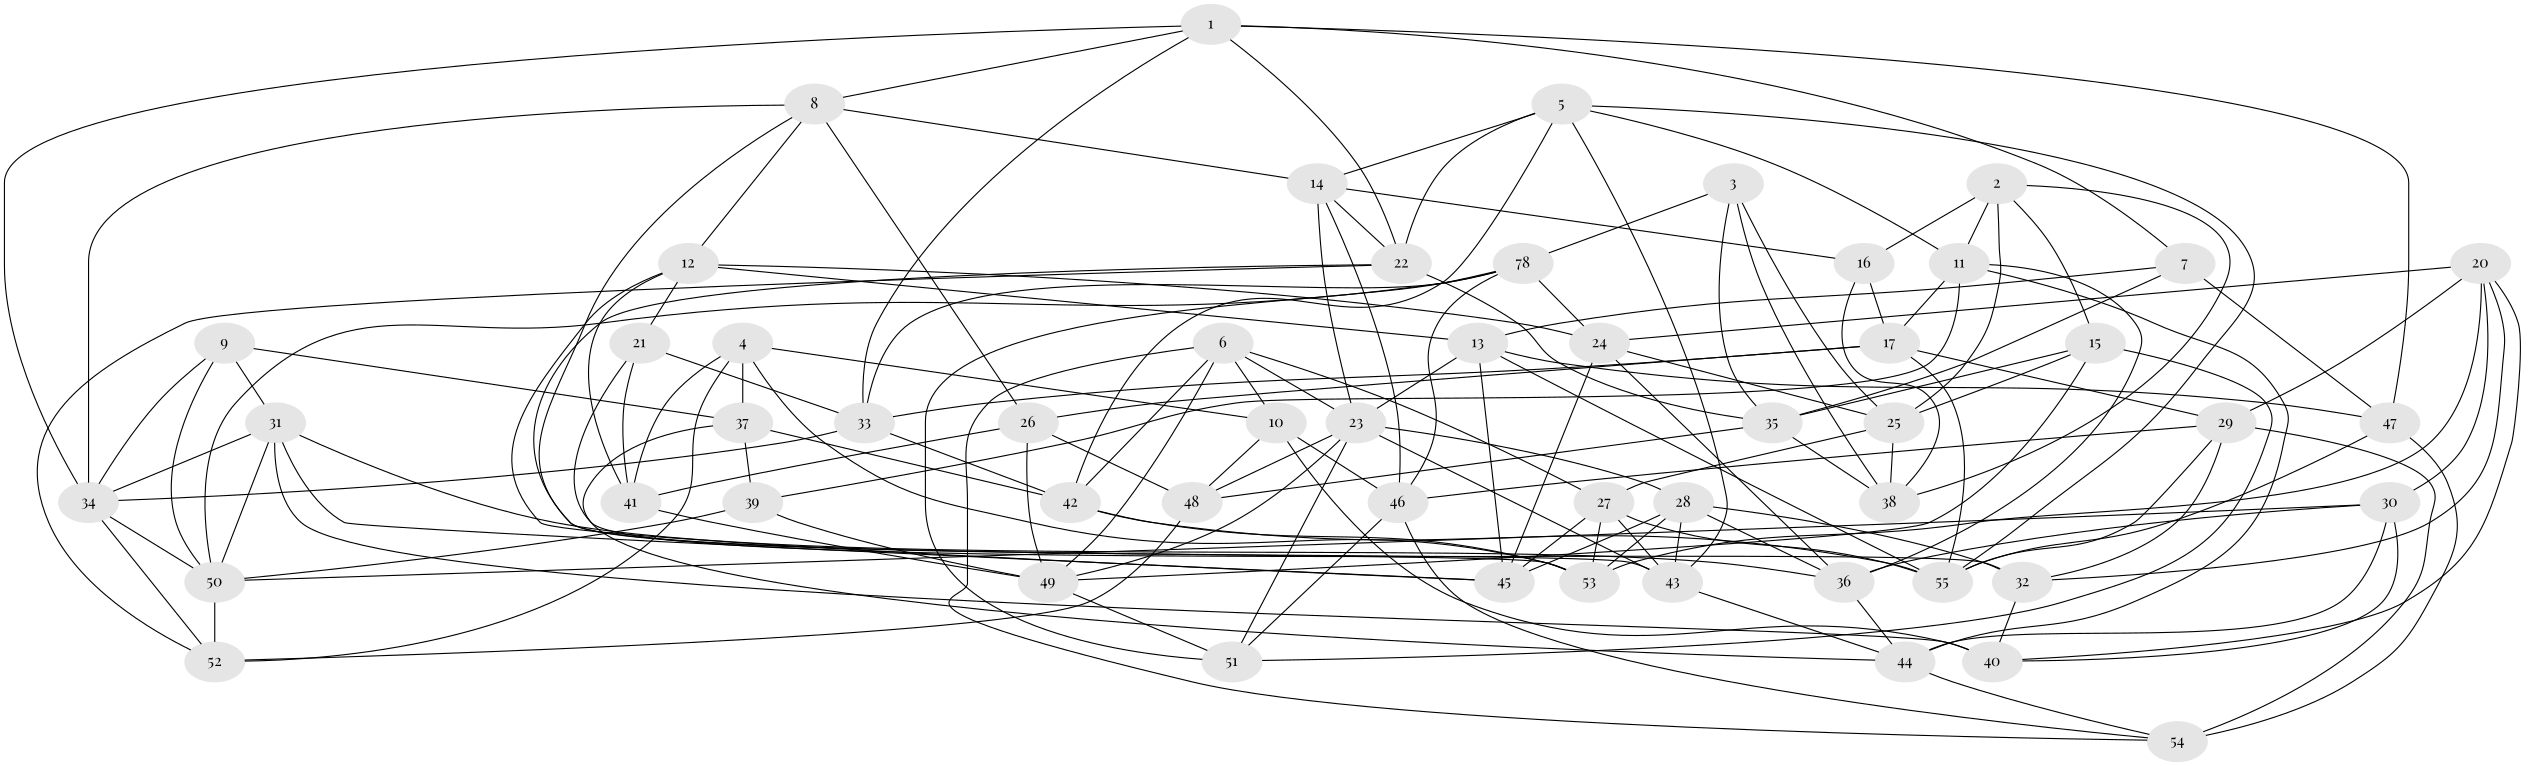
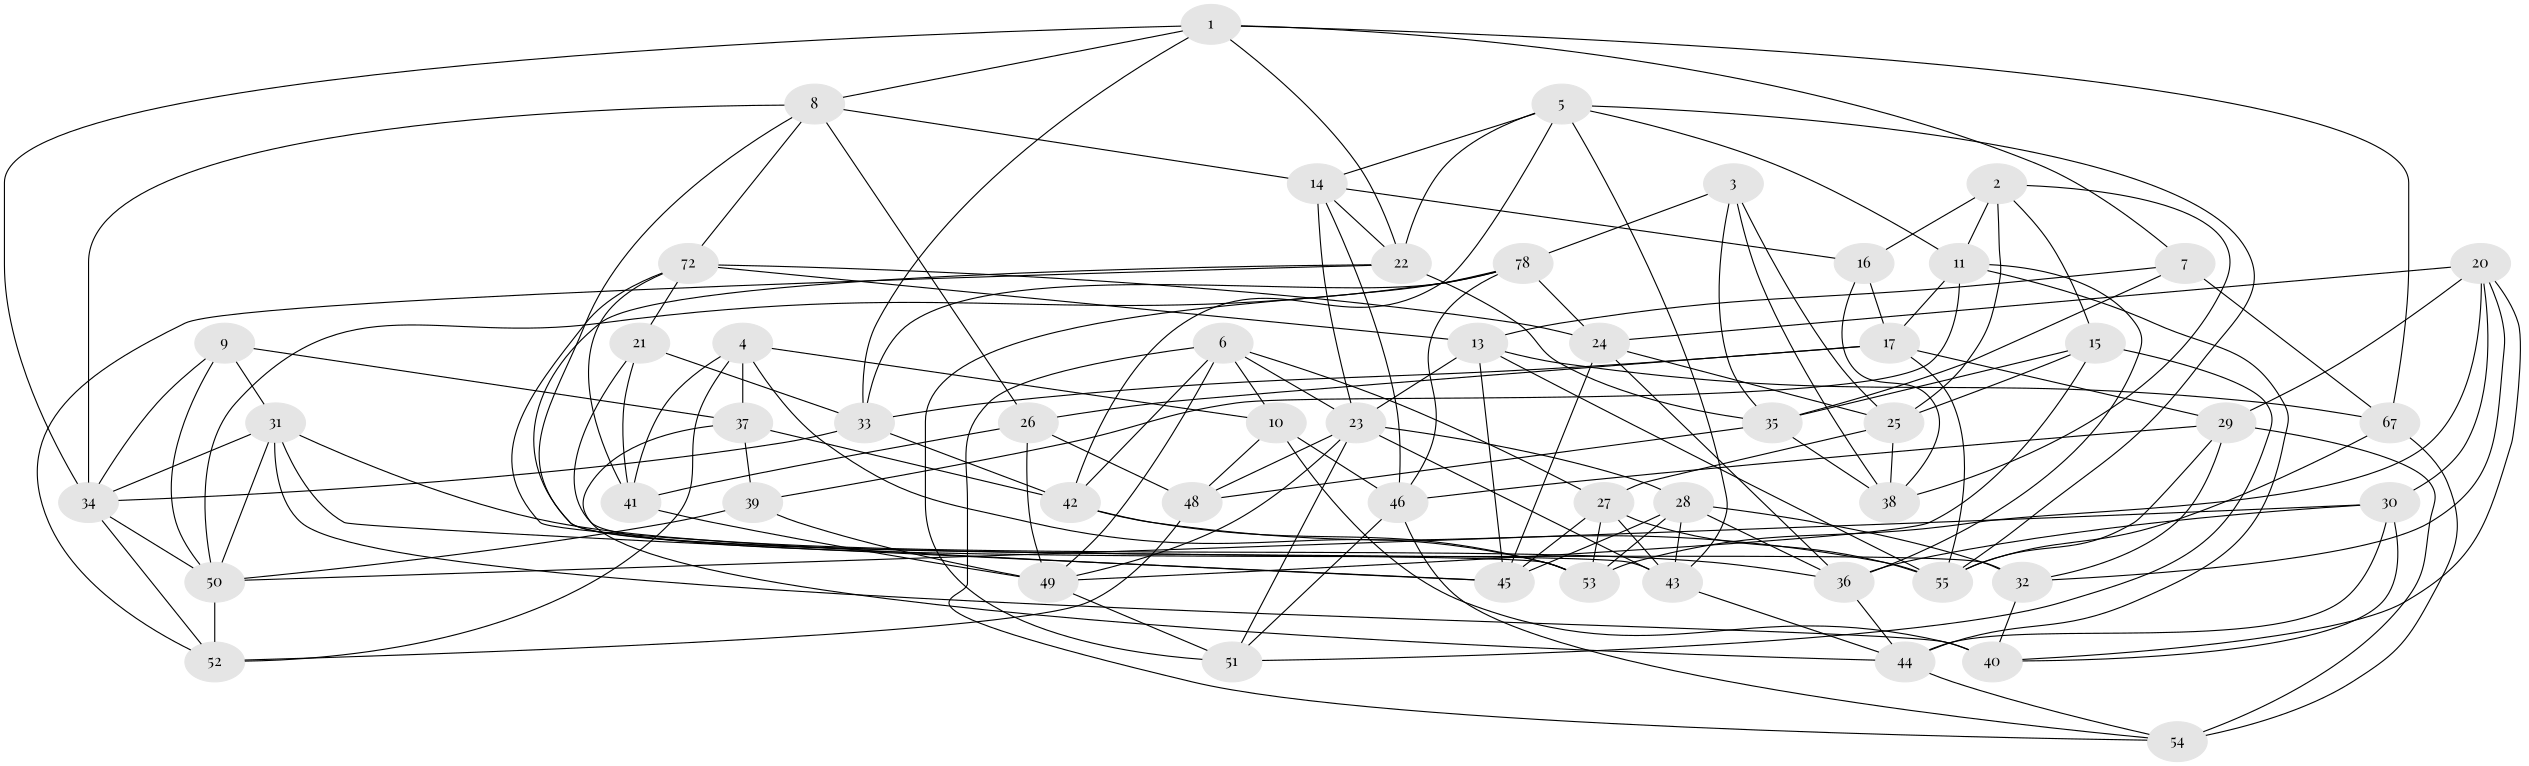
(689, 263) -> (689, 263)
(2390, 423) -> (2390, 423)
